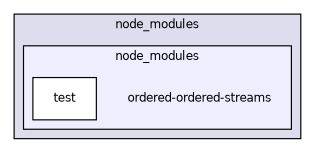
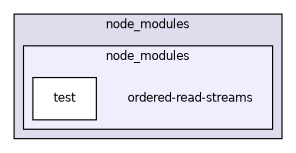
(200, 99) -> (190, 99)
